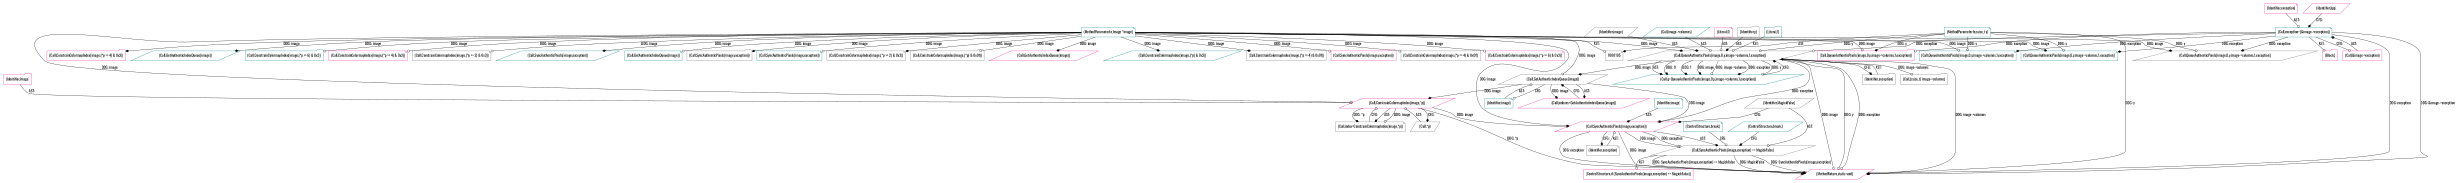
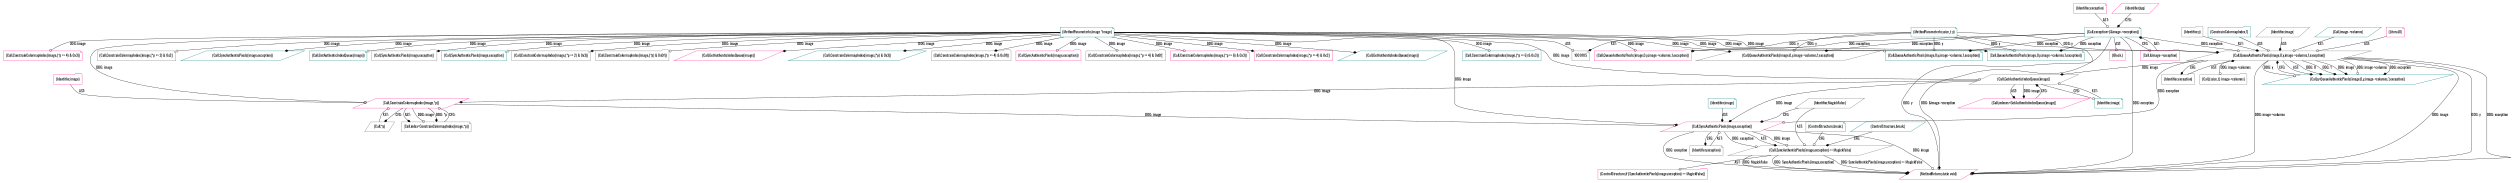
(1773, 32) -> (2229, 32)
(1605, 166) -> none
